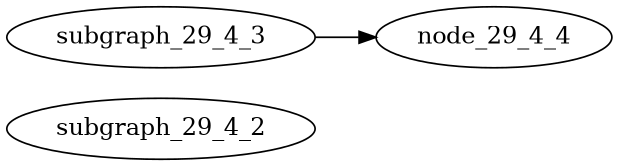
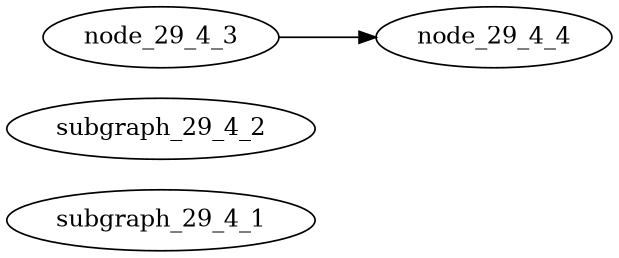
(161, 37) -> (161, 37)
none -> (161, 220)
